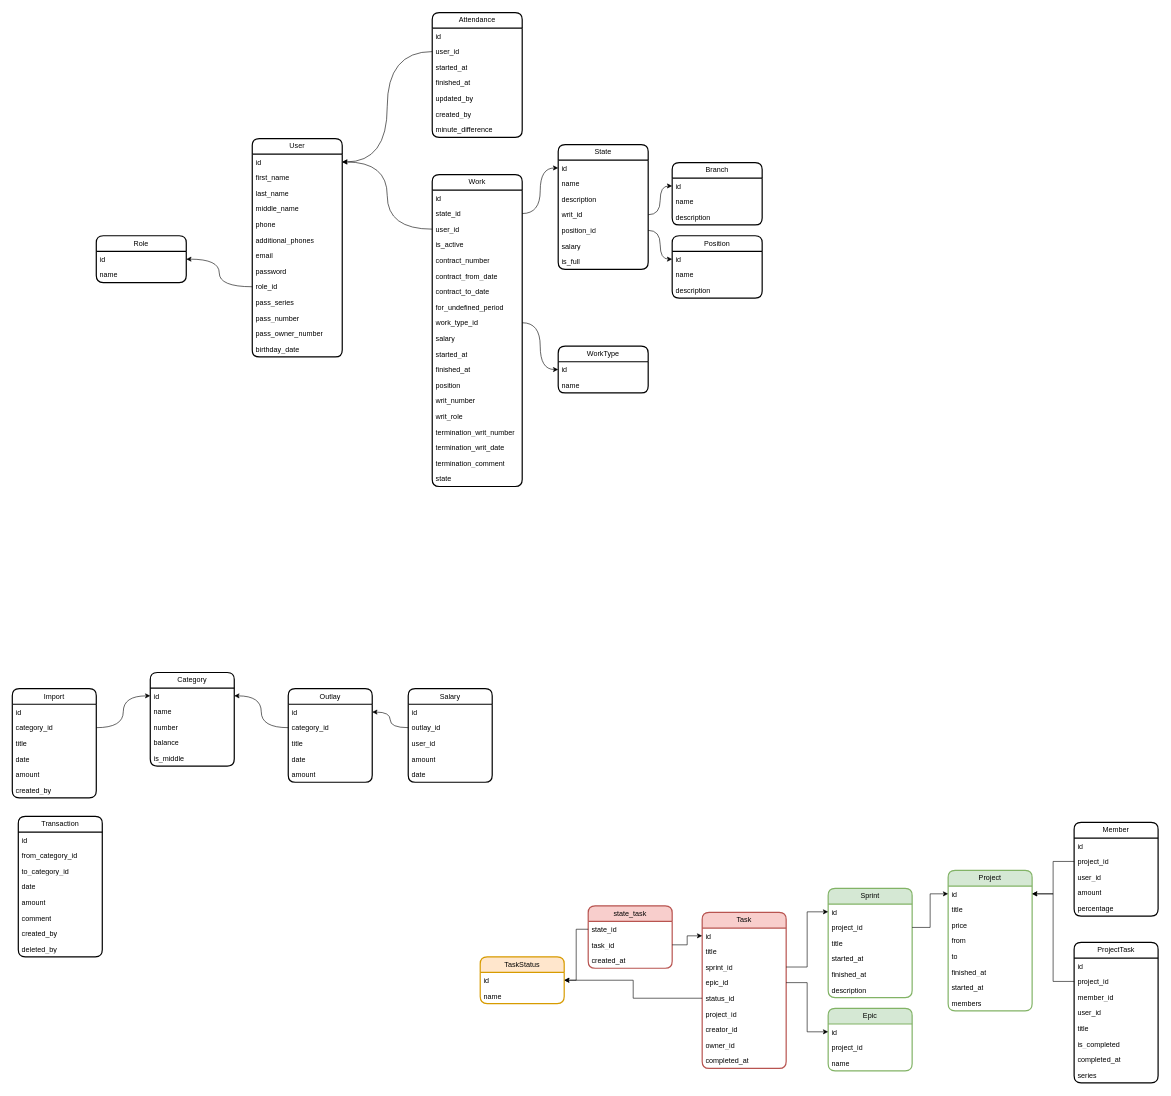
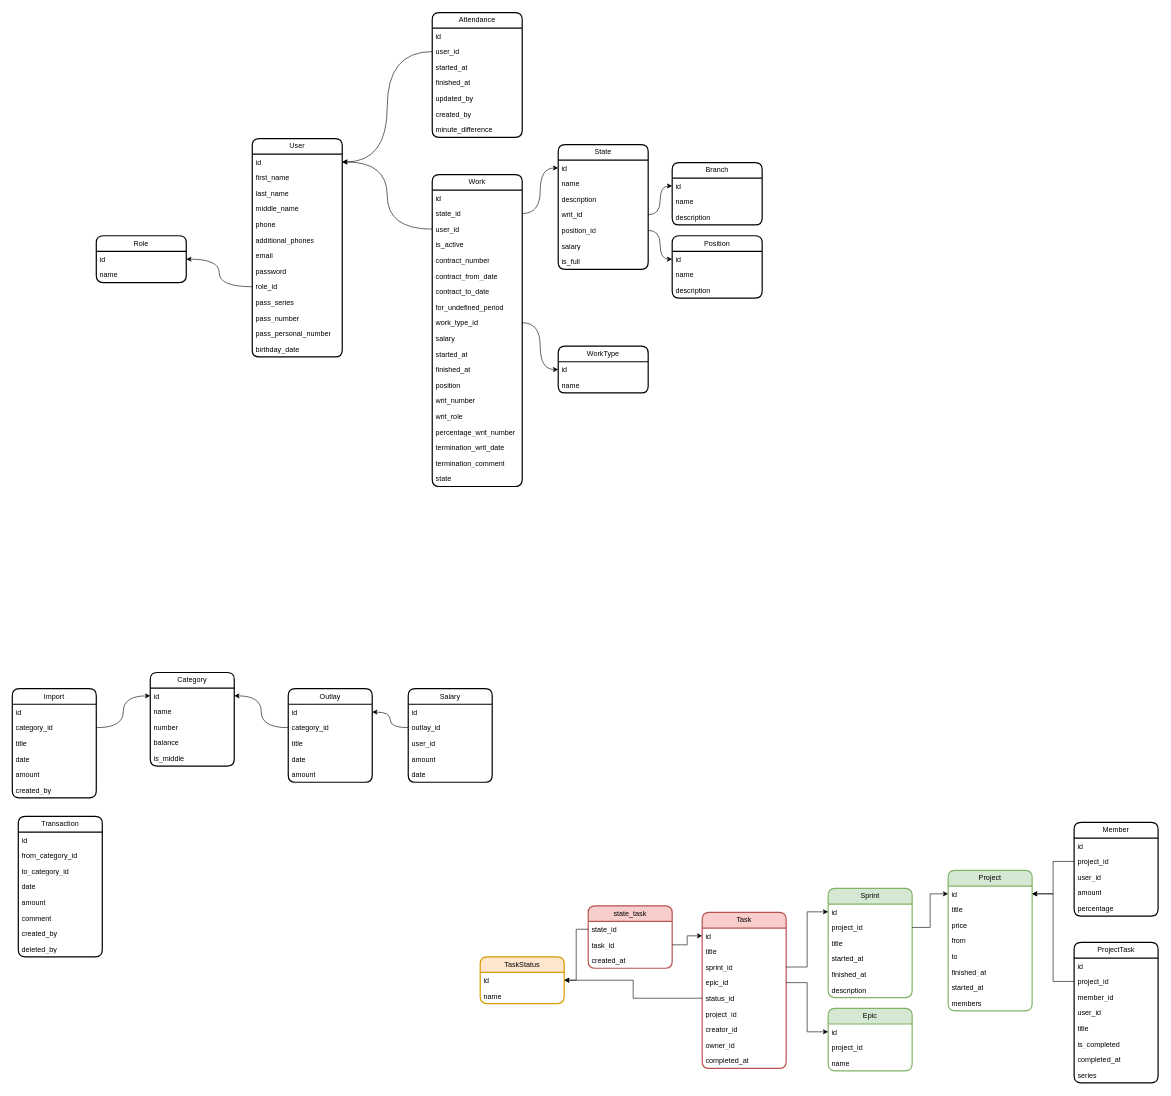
(290, 334) -> (295, 334)
(478, 437) -> (478, 437)
